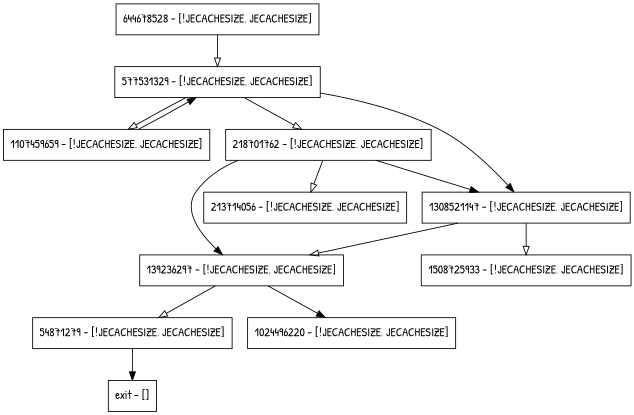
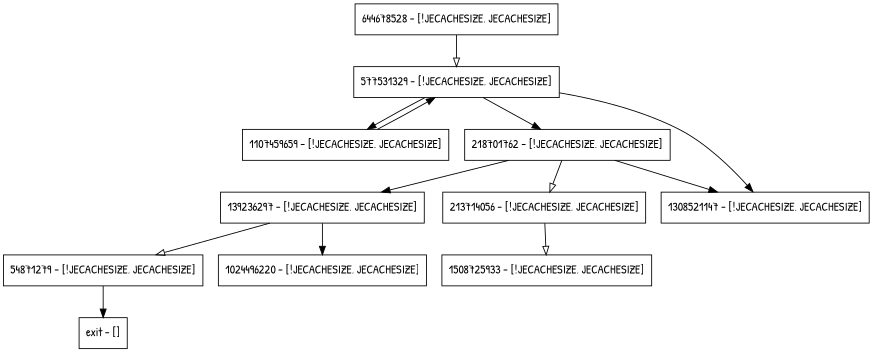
(161, 111) -> (400, 111)
(269, 111) -> (508, 111)
(526, 235) -> (545, 235)
(388, 238) -> none
